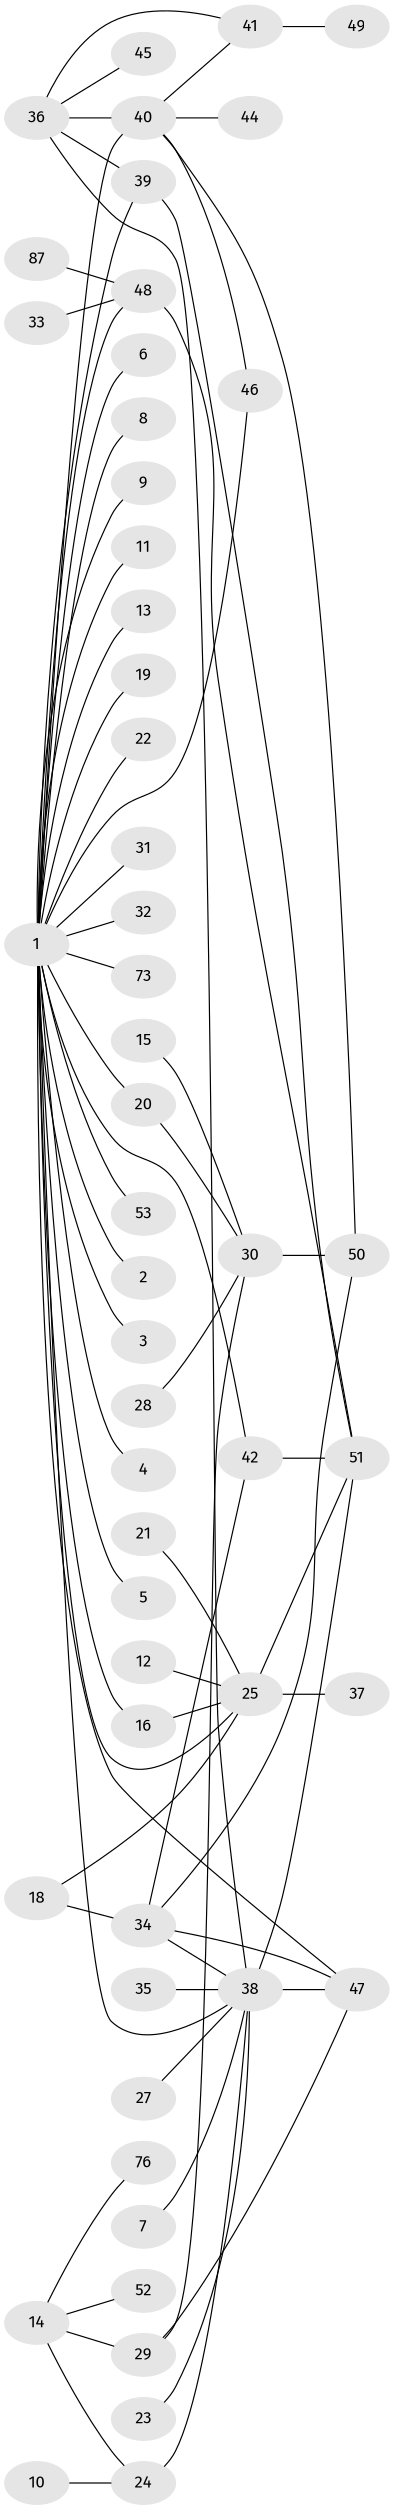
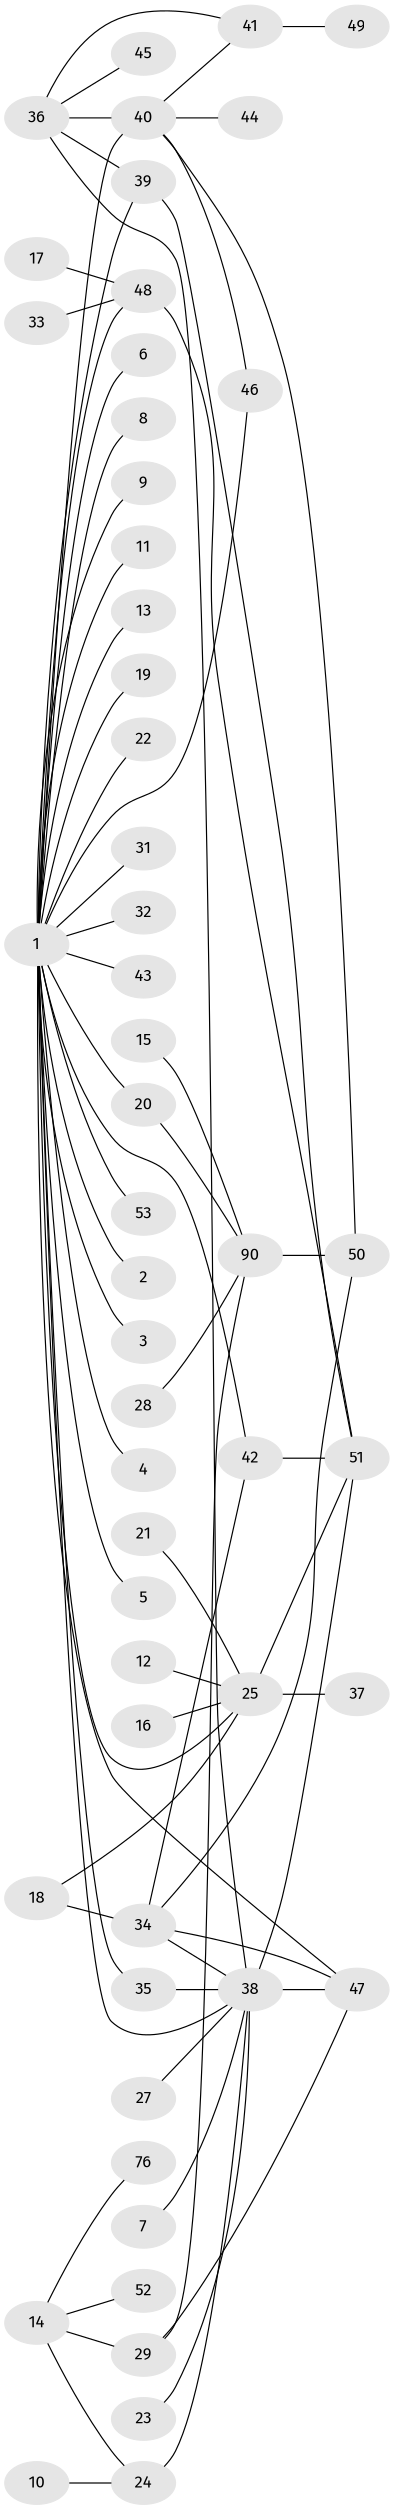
(37, 259) -> (37, 259)
(144, 977) -> (144, 977)
(250, 1255) -> (250, 1255)
(68, 1493) -> (61, 1473)
